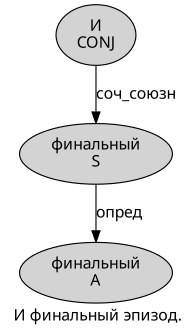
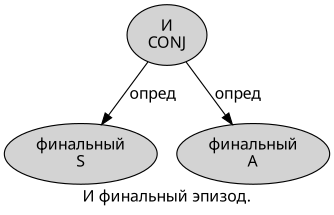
(136, 94) -> (153, 94)
(96, 207) -> (206, 89)
